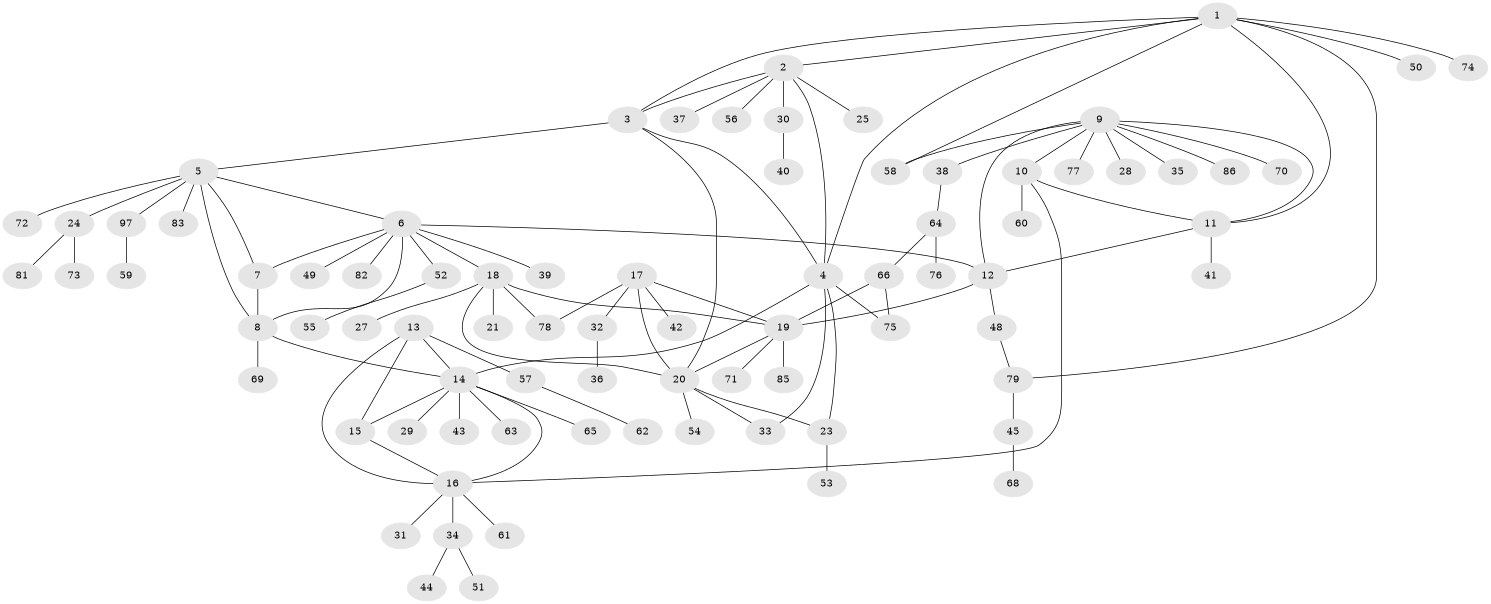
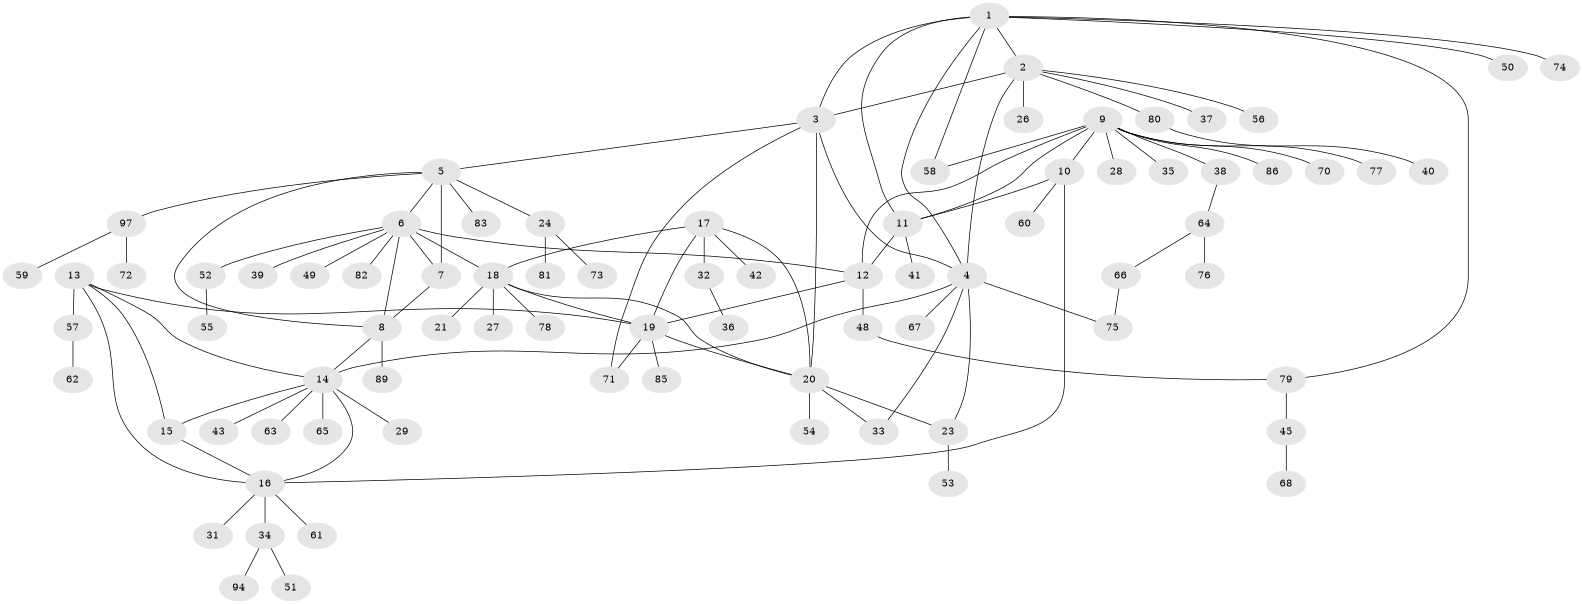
(784, 120) -> (1155, 120)
(863, 120) -> (1023, 120)
(108, 193) -> (126, 250)
none -> (671, 220)
(594, 300) -> (596, 243)
(836, 301) -> (359, 312)
none -> (915, 328)
(258, 380) -> (382, 380)
(427, 588) -> (239, 588)
